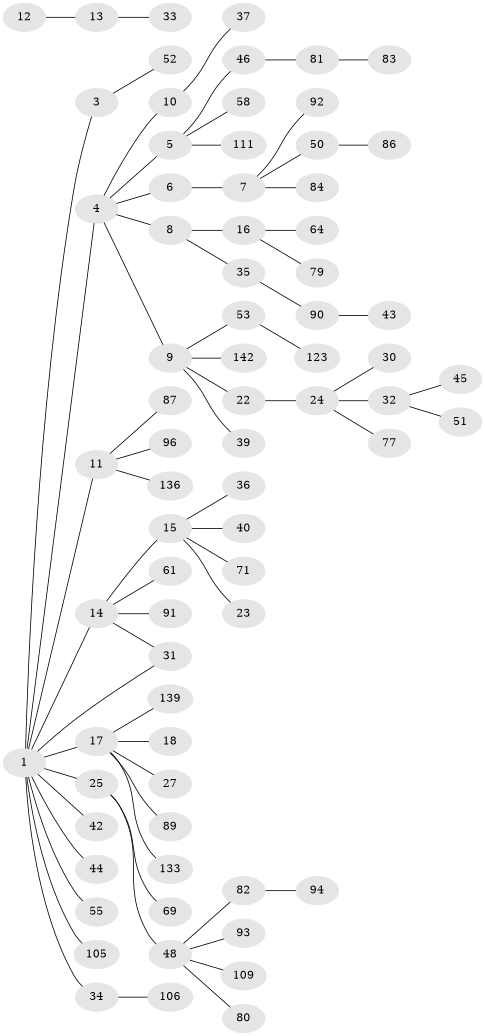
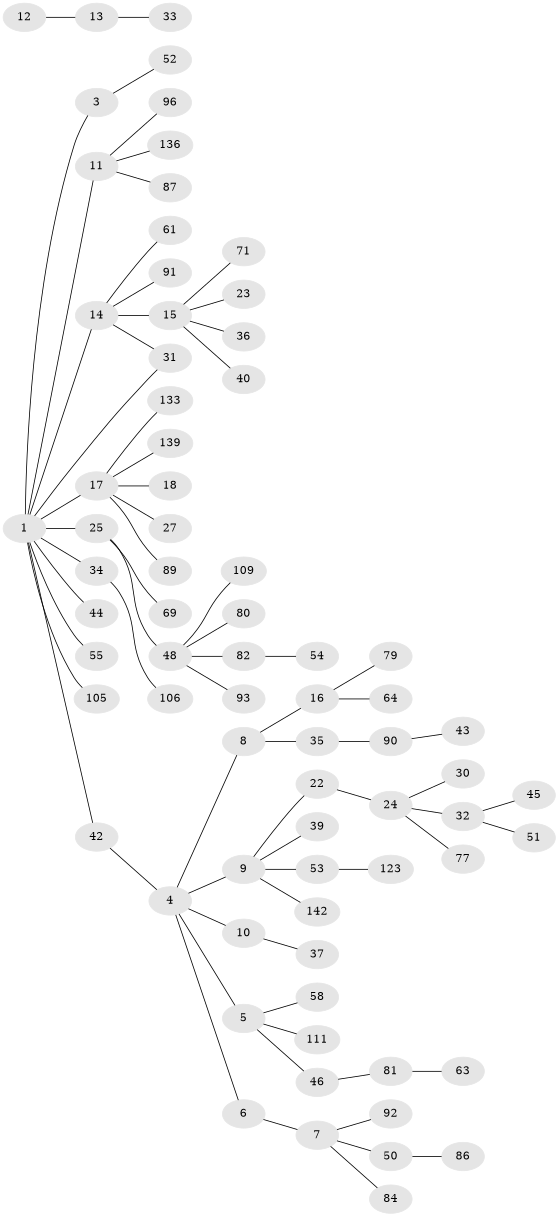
(390, 60) -> (463, 1071)
(61, 486) -> (133, 869)
(317, 891) -> (317, 656)
